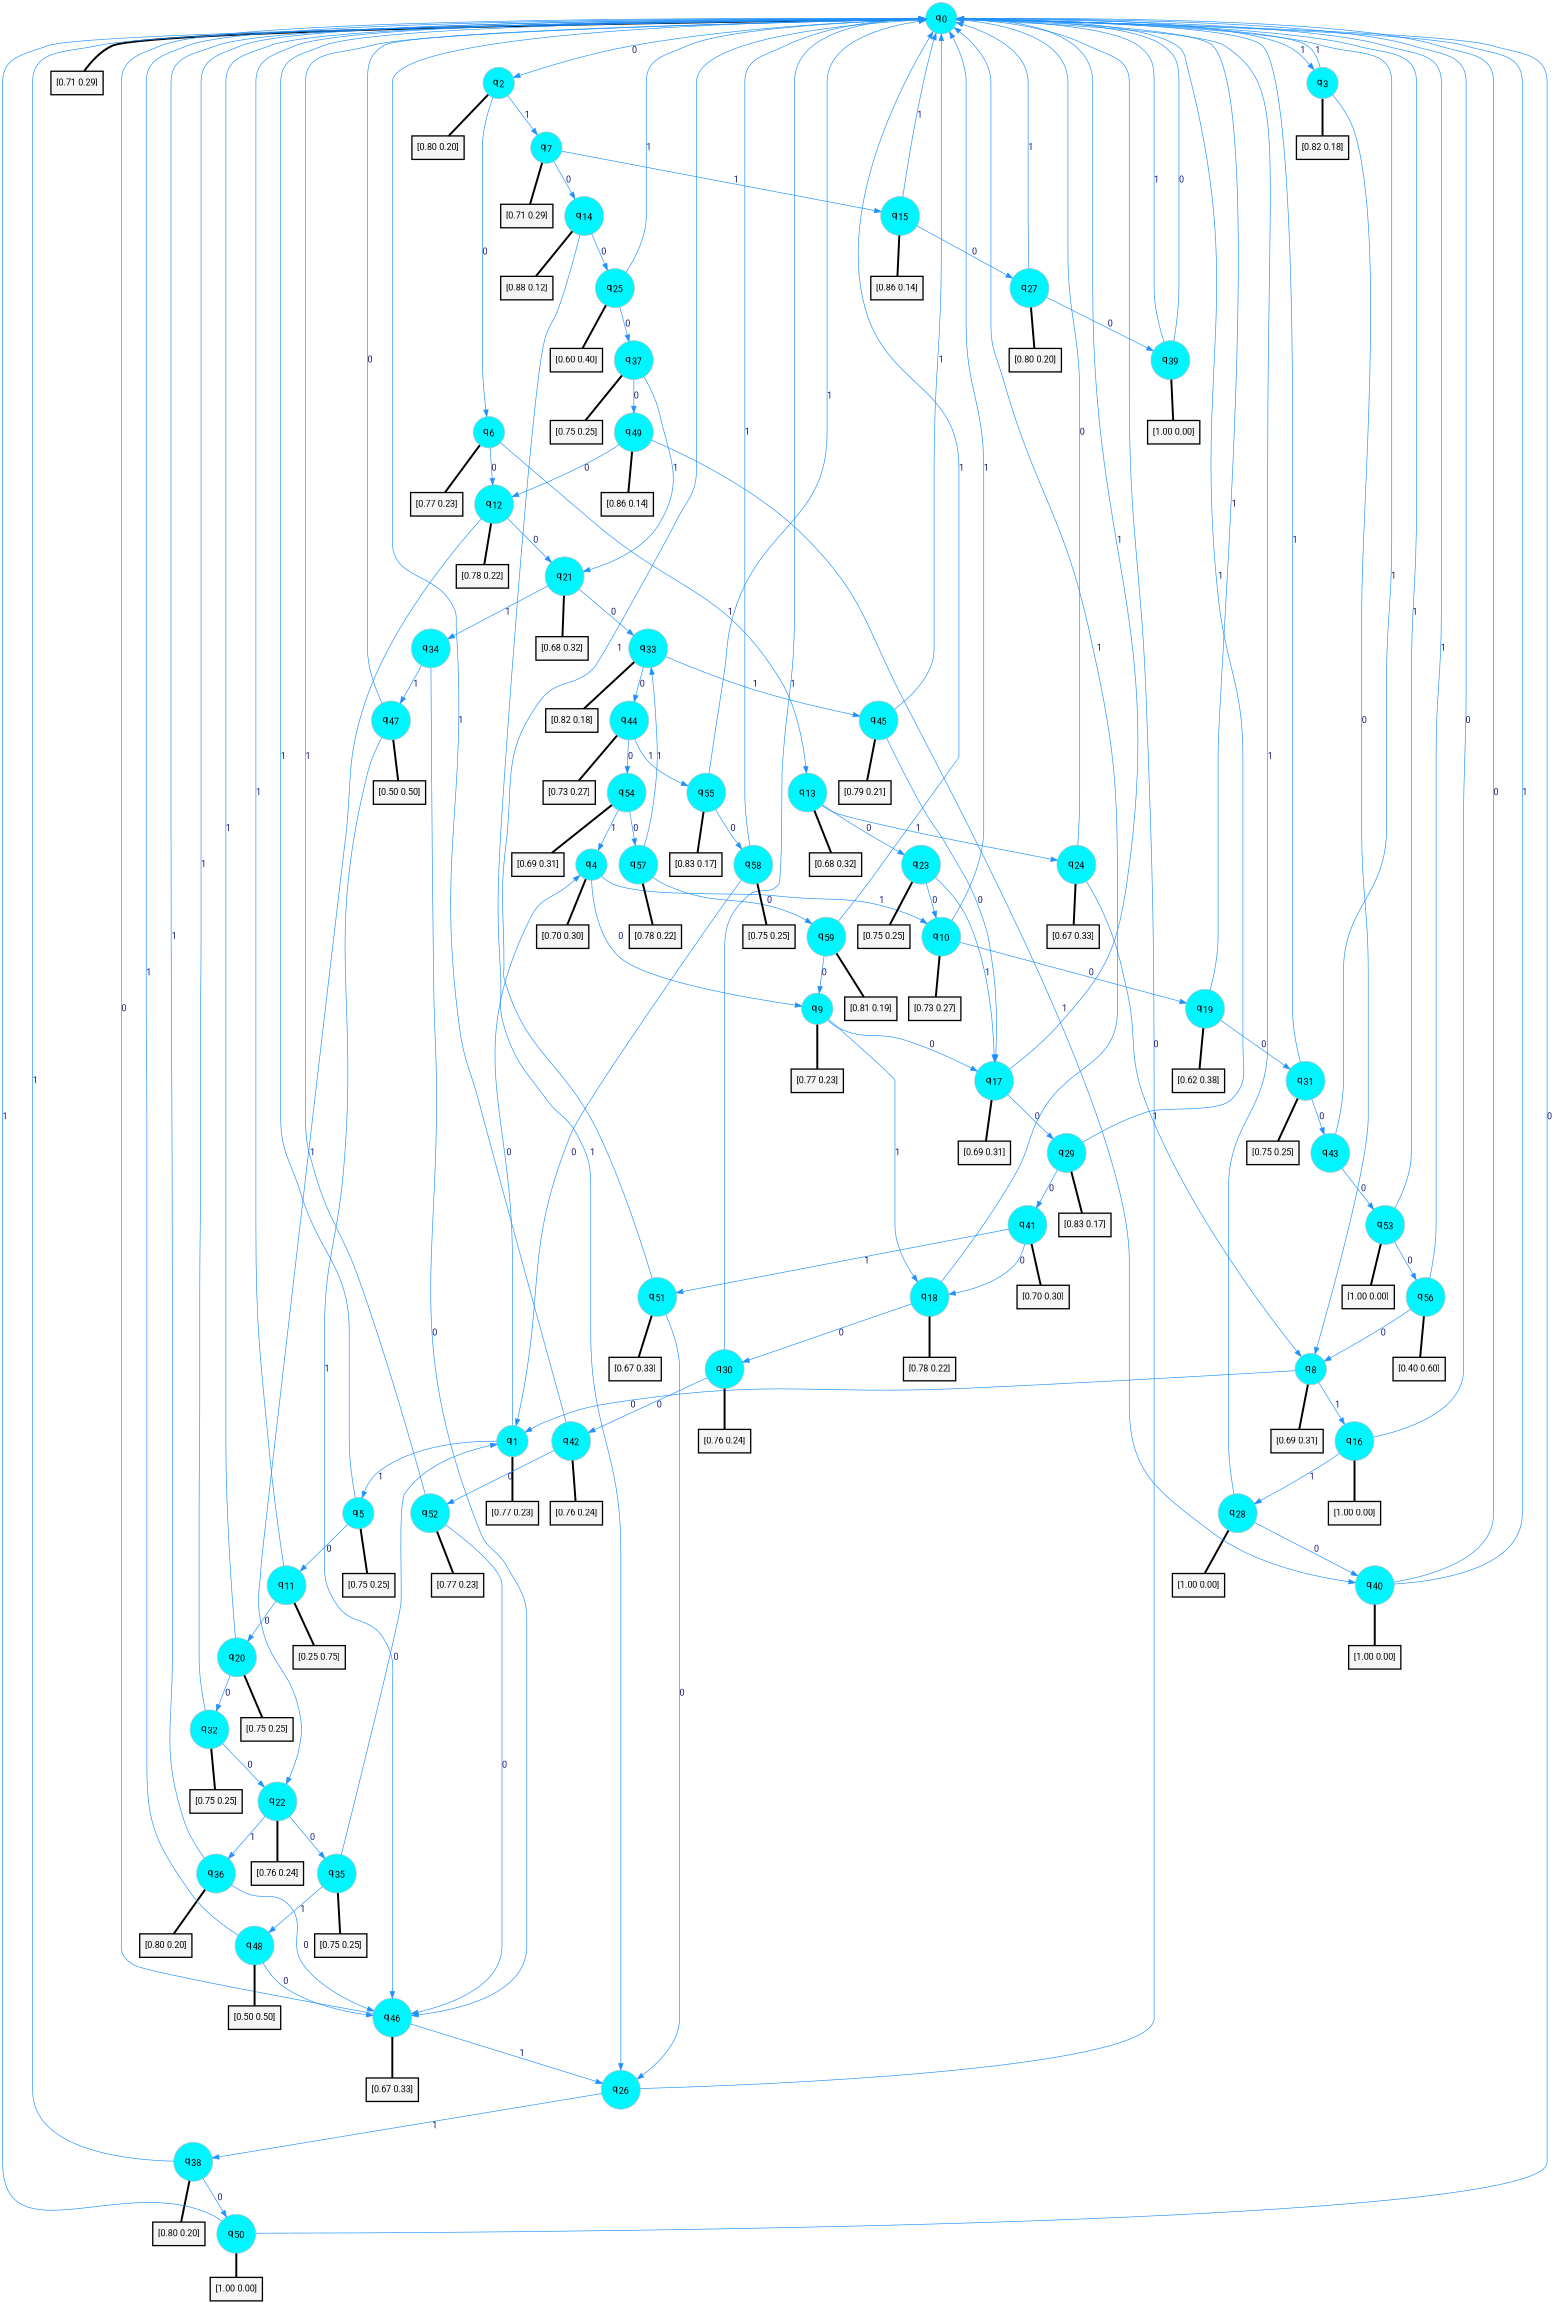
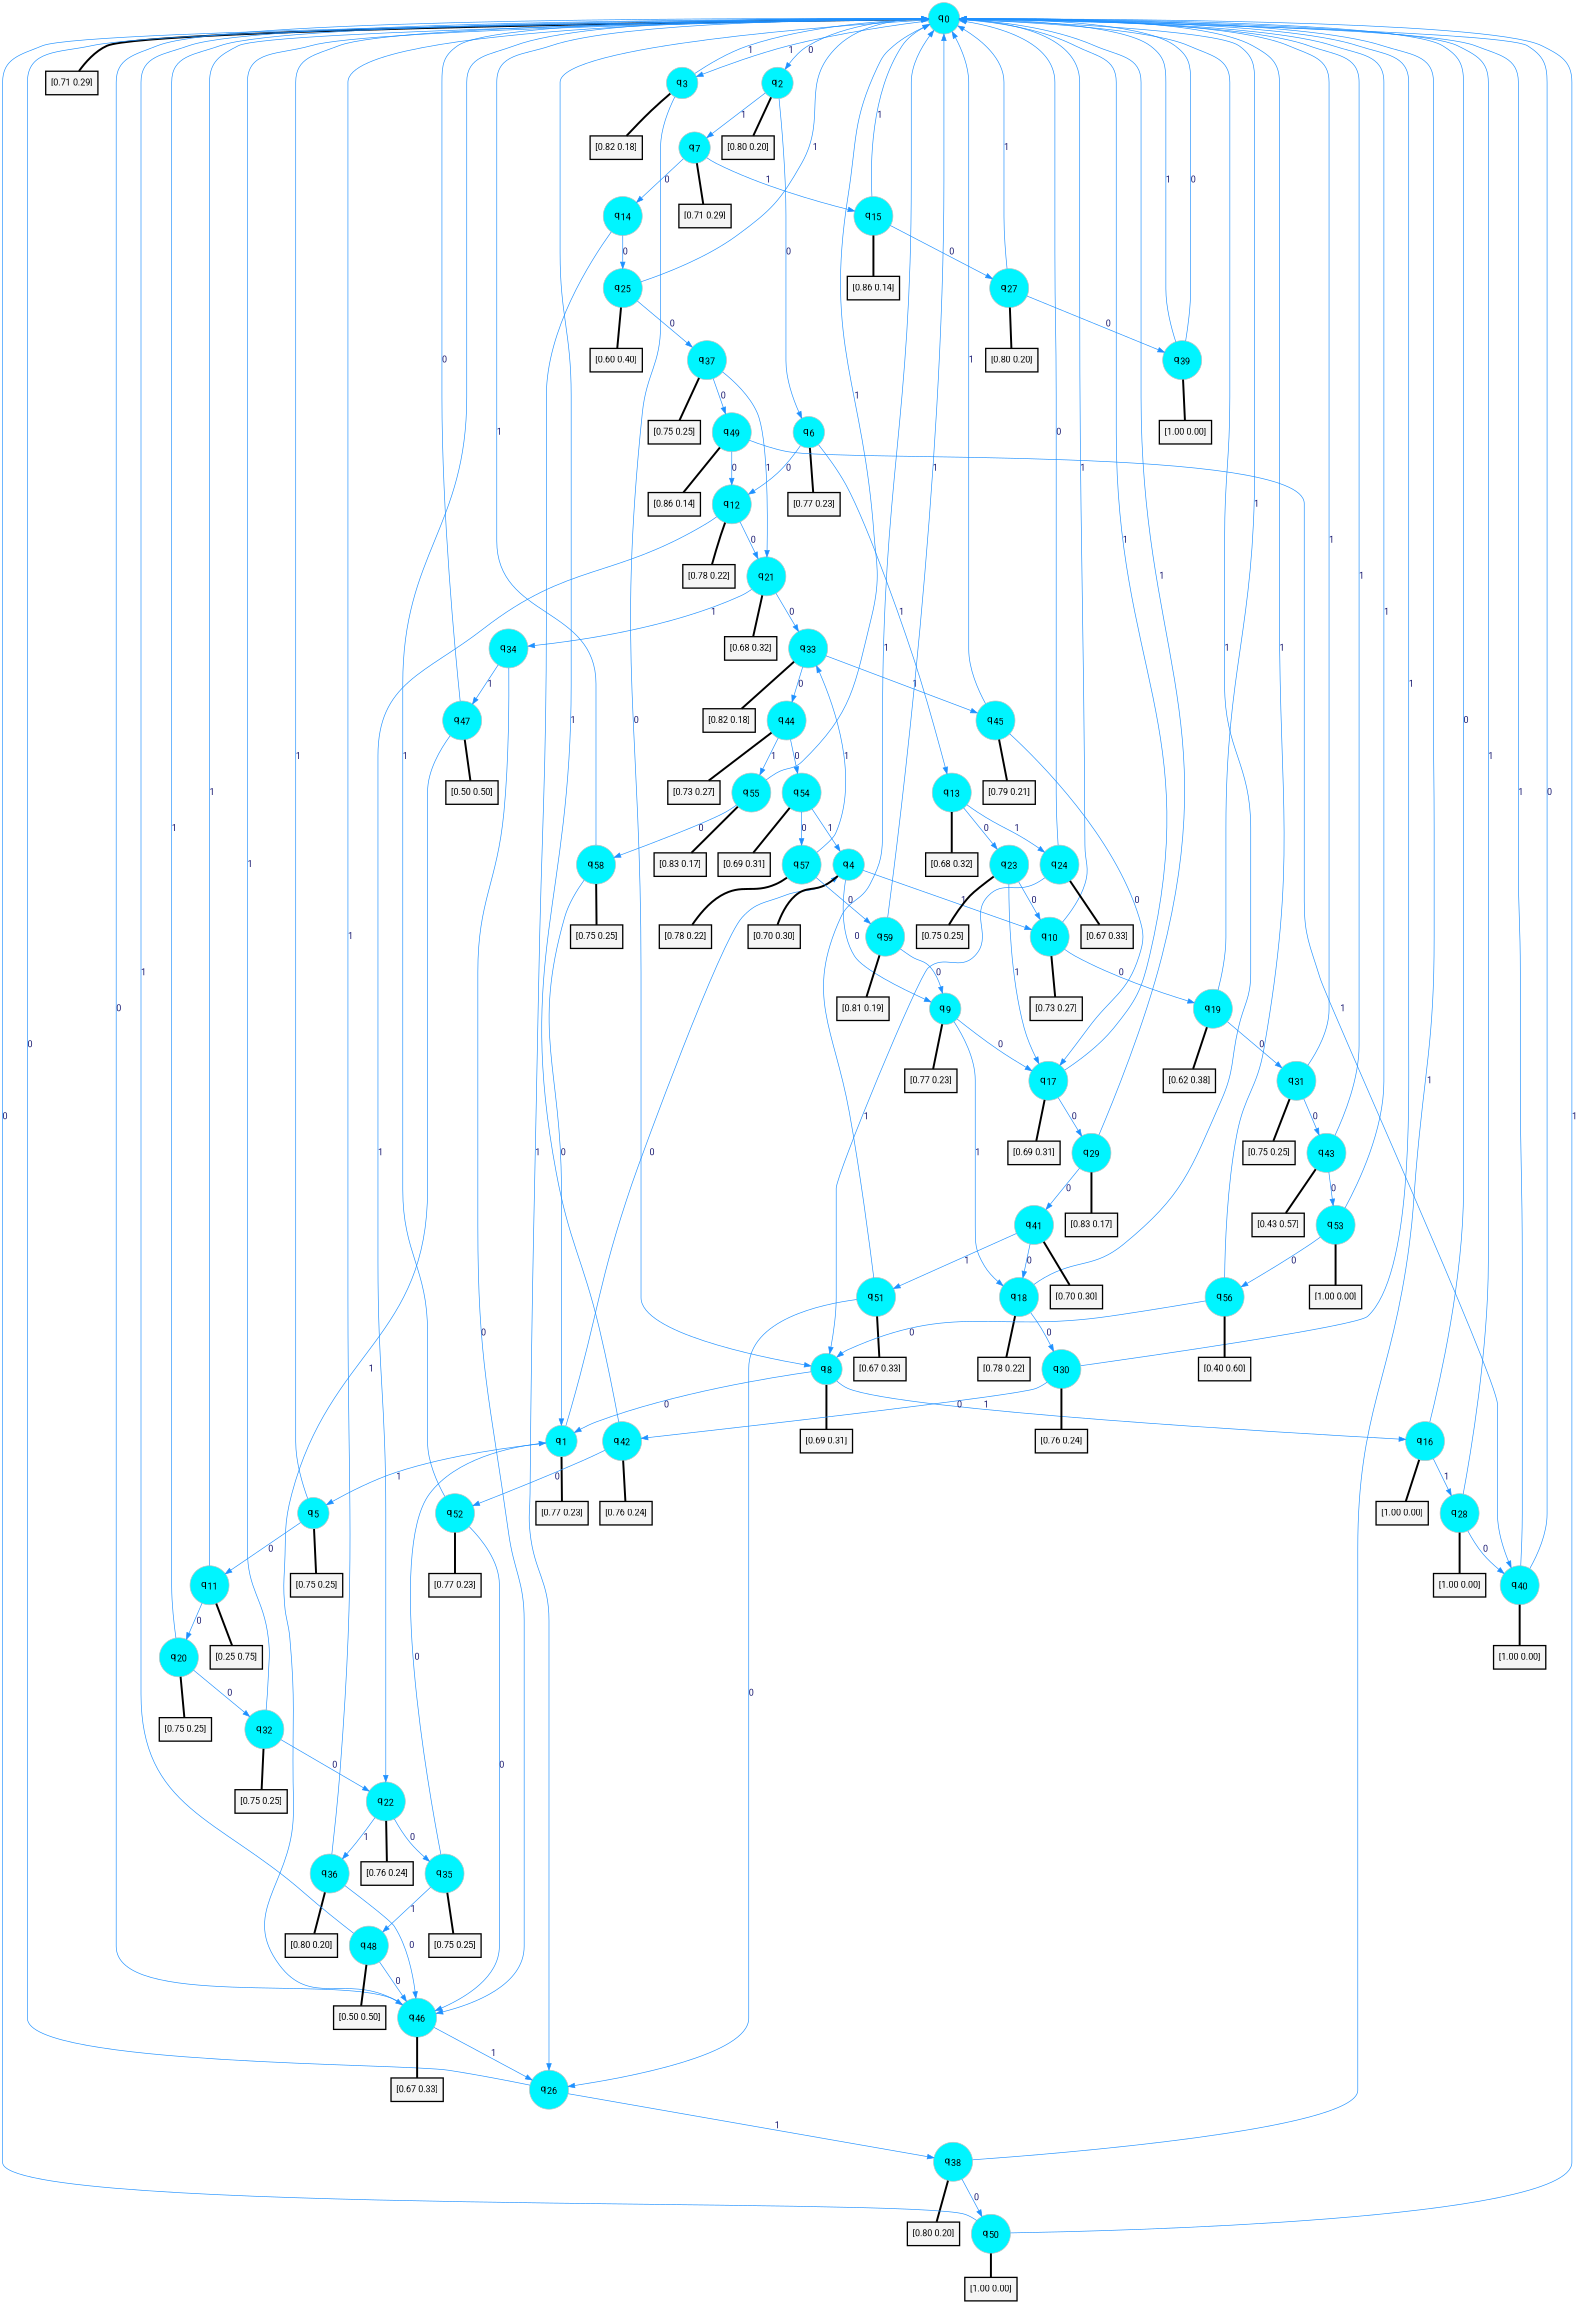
(527, 288) -> none
none -> (1278, 1225)
